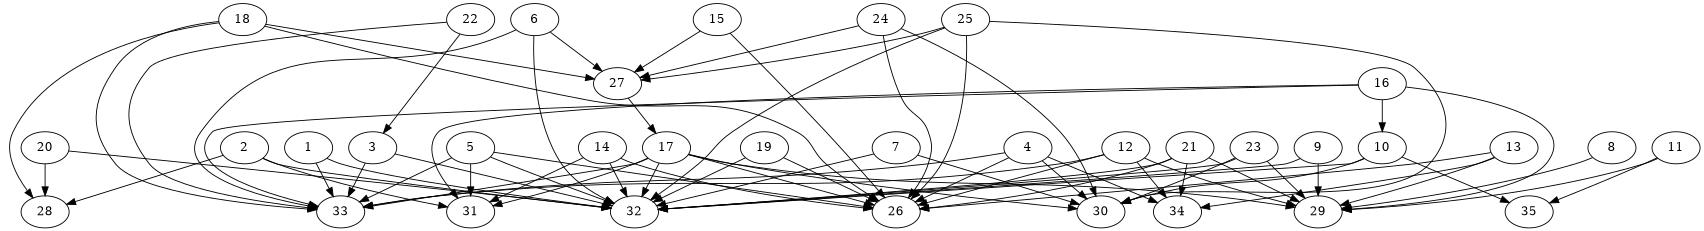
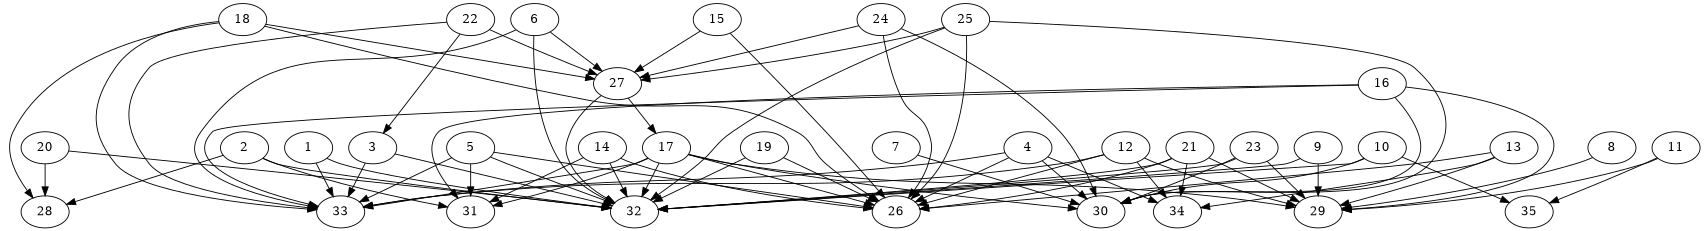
none -> (541, 52)
(1382, 111) -> (1312, 191)
(718, 191) -> (566, 149)
